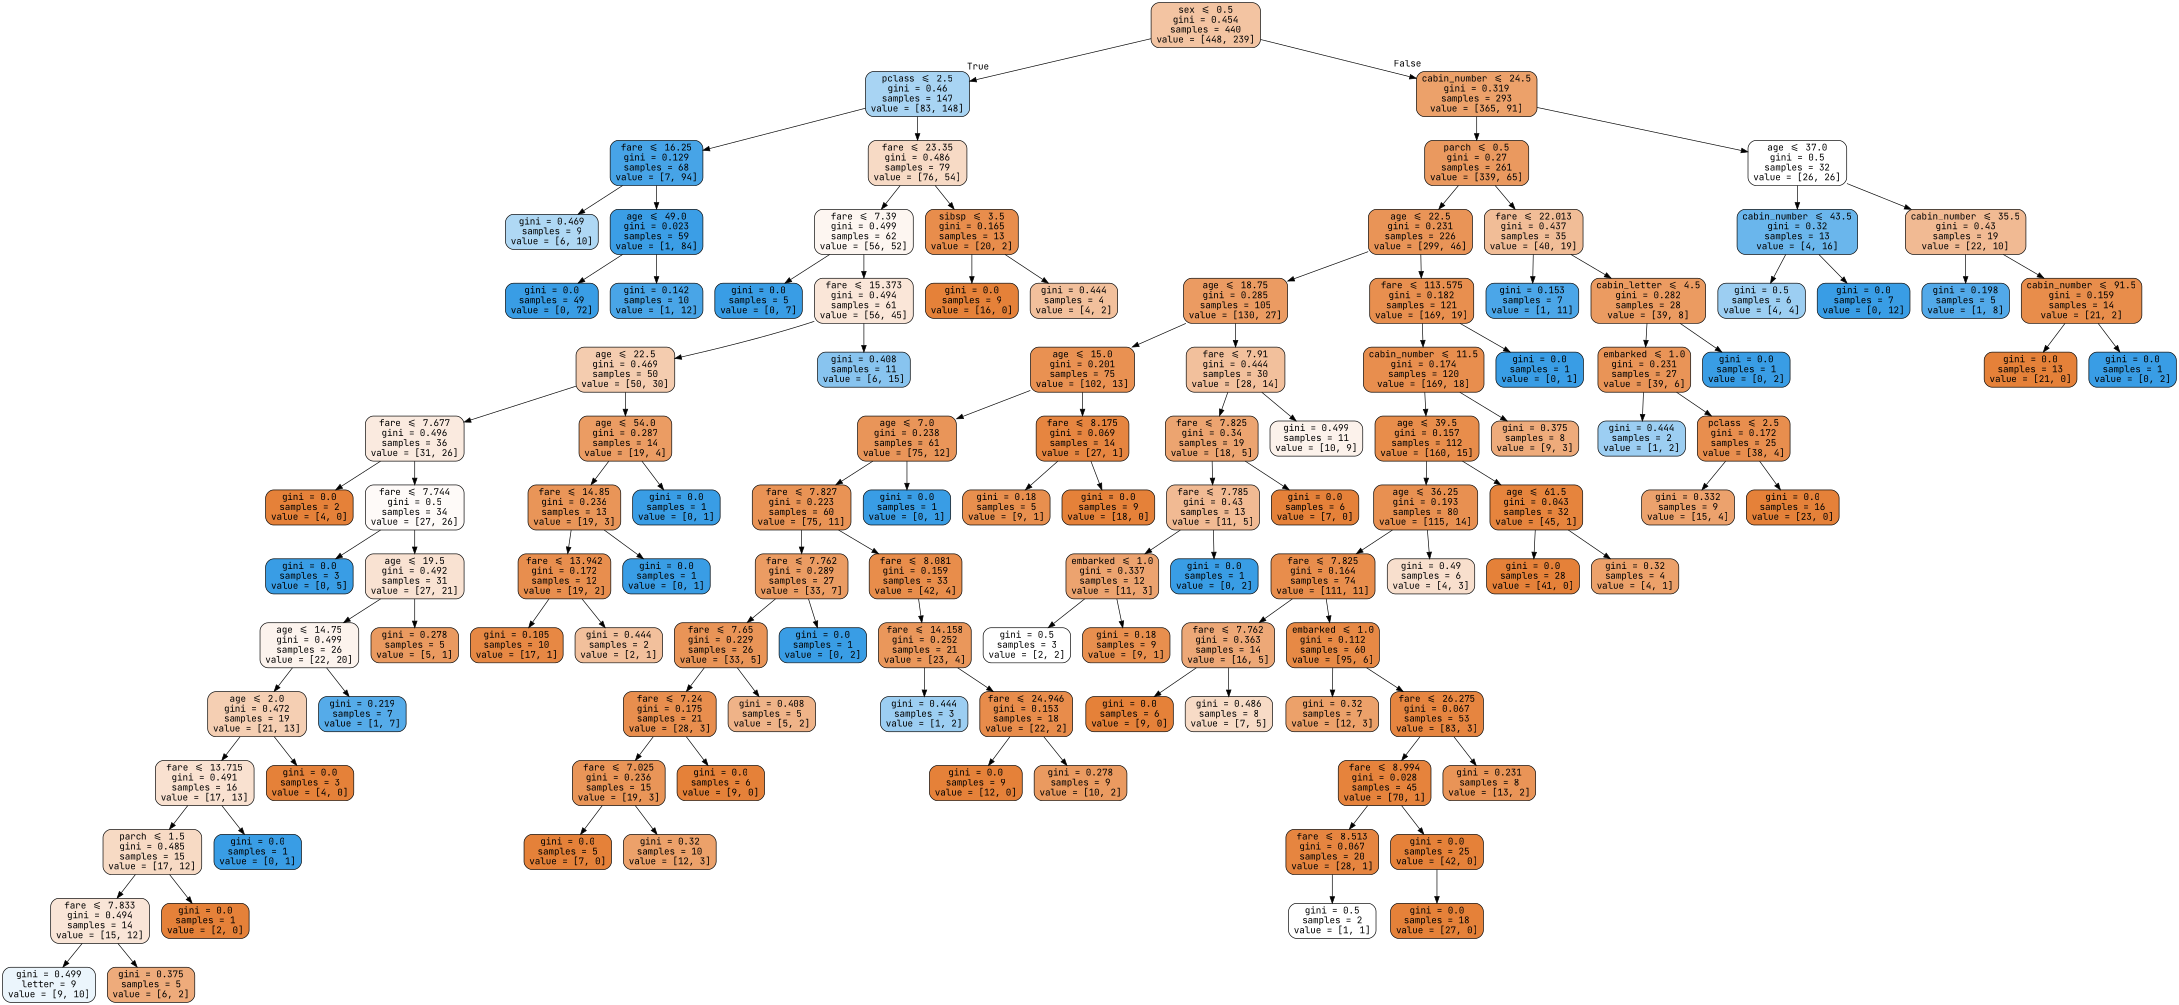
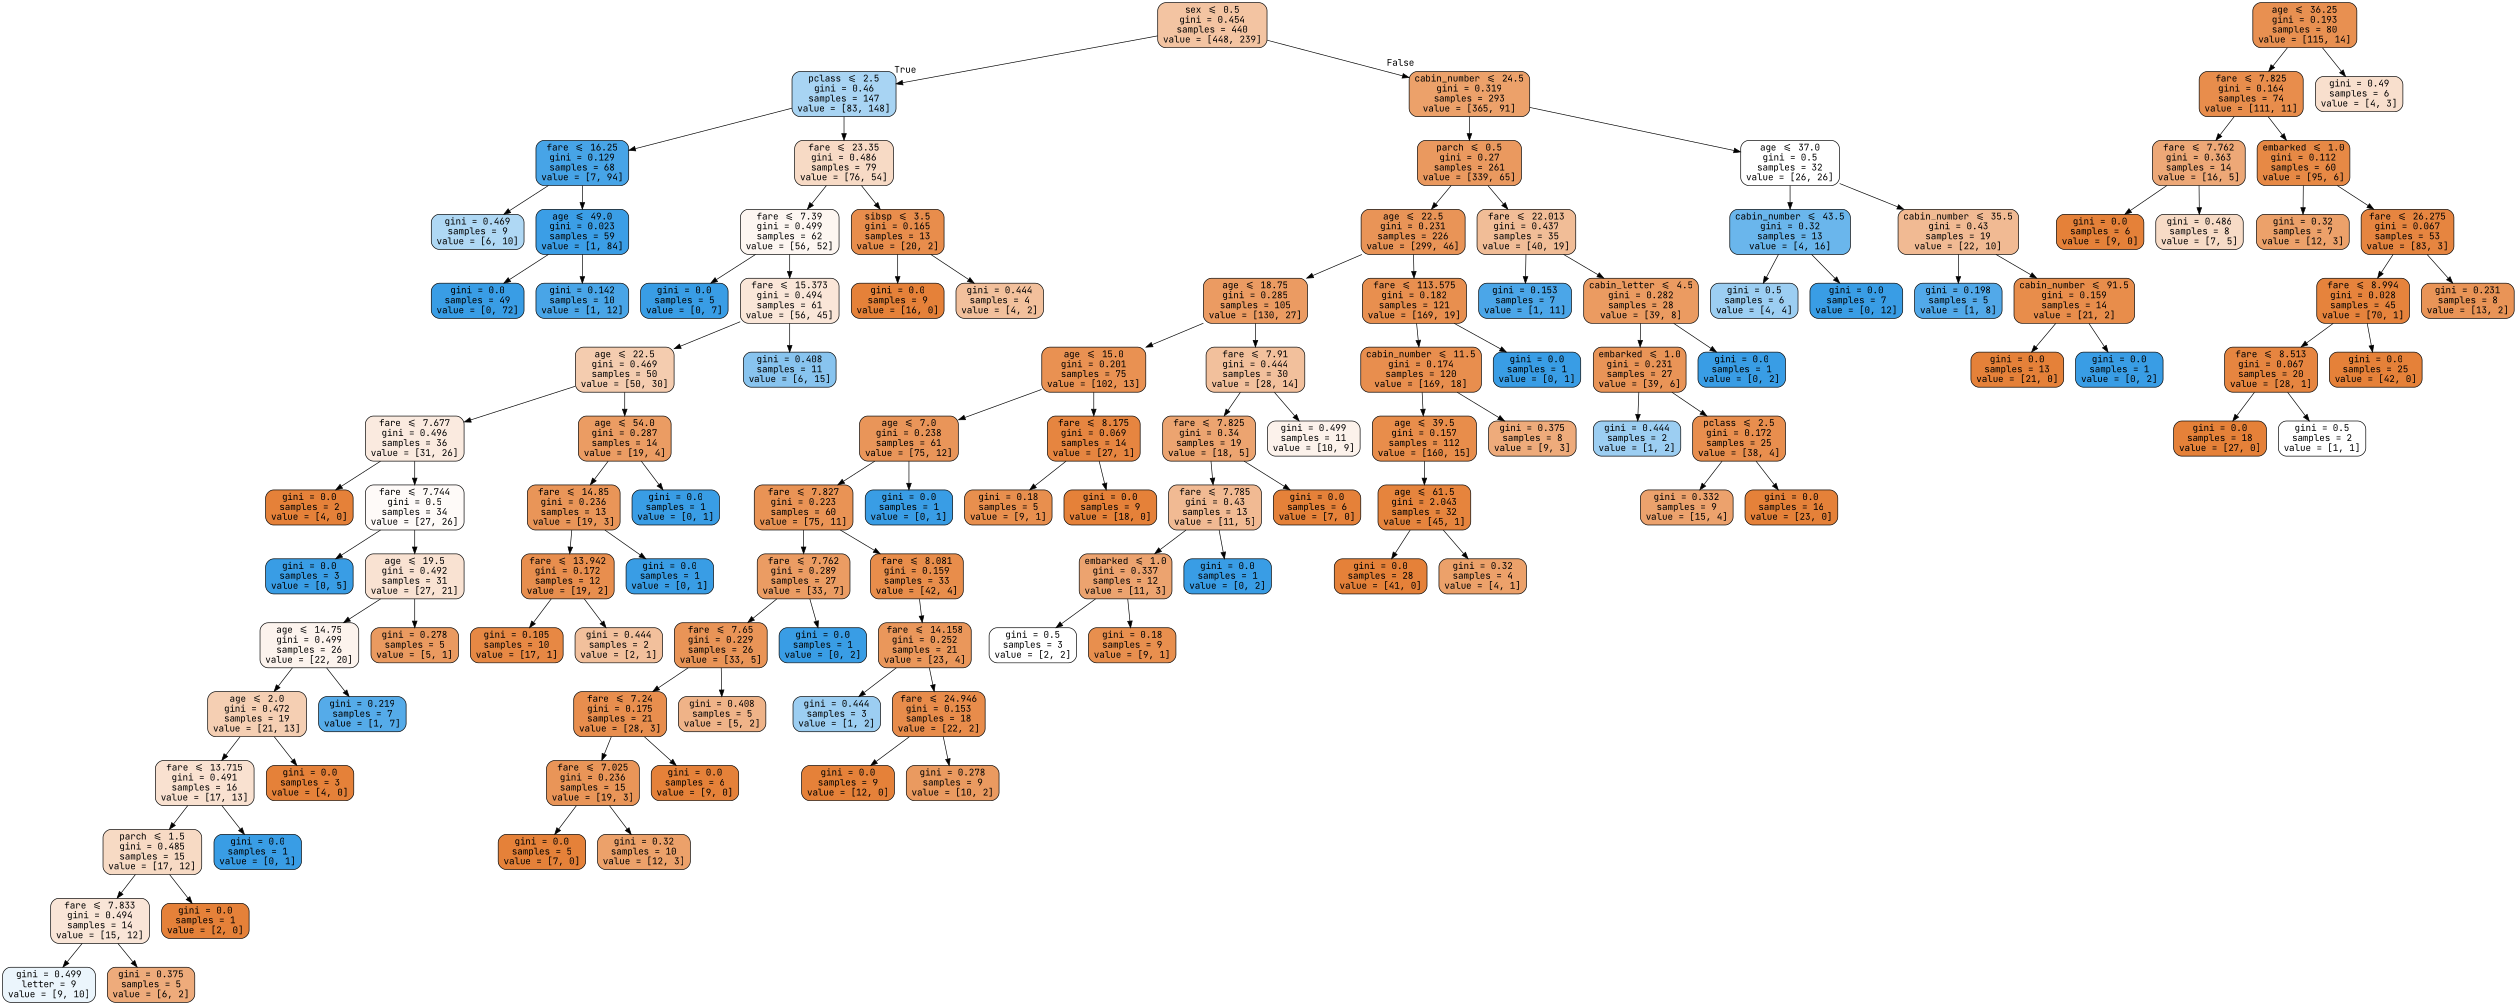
(1426, 470) -> none
(1536, 507) -> (1424, 507)
(1437, 883) -> (2246, 404)
